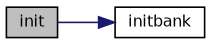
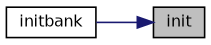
(78, 22) -> (117, 22)
